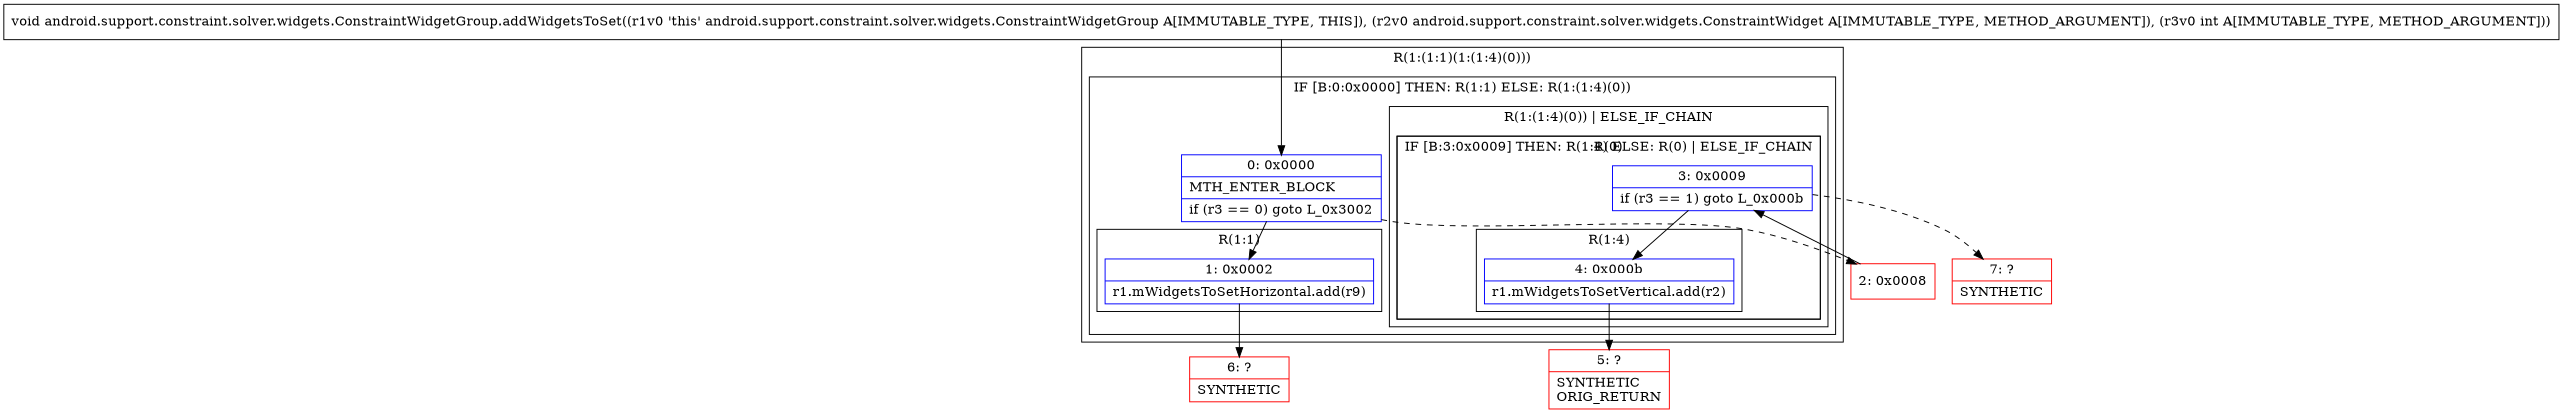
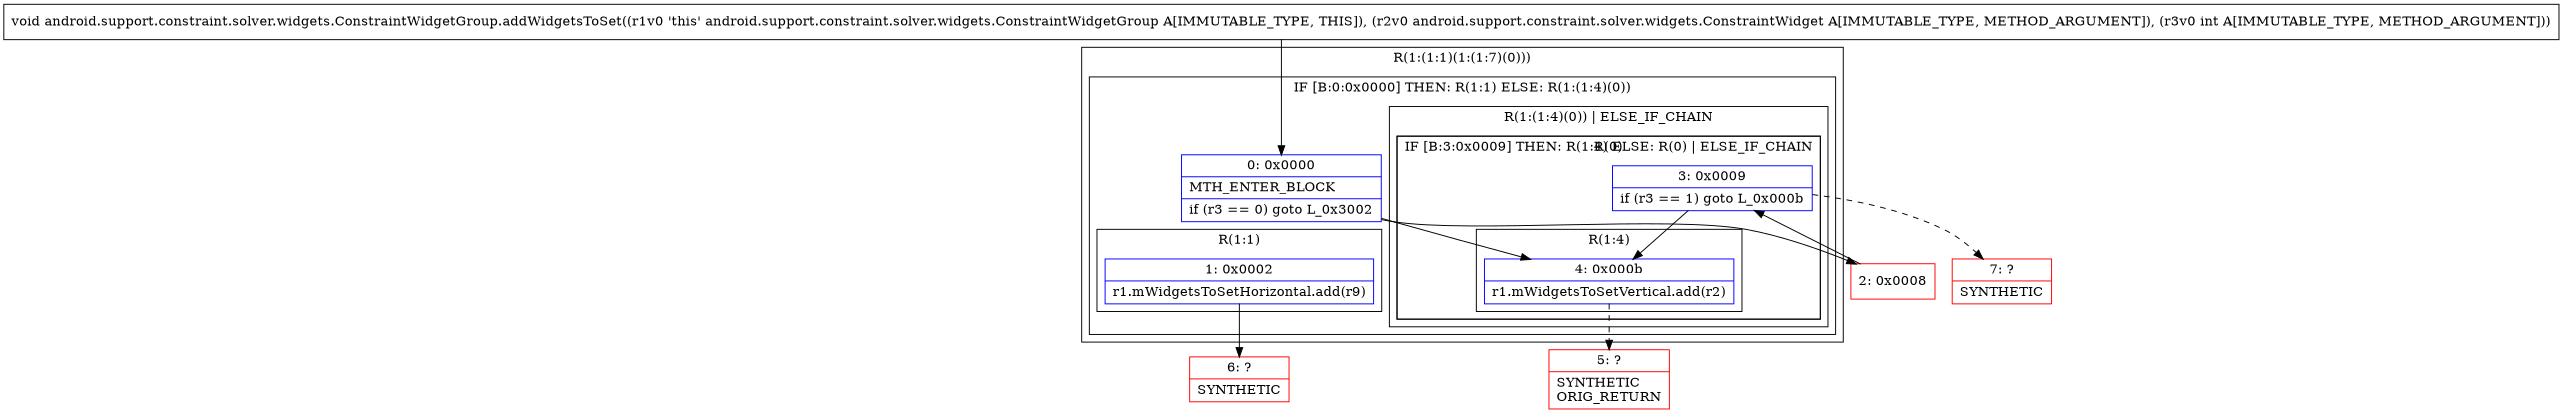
(1462, 58) -> (1462, 58)
(1617, 224) -> (1617, 224)
(1260, 236) -> (1451, 238)
(1609, 322) -> (1609, 322)
